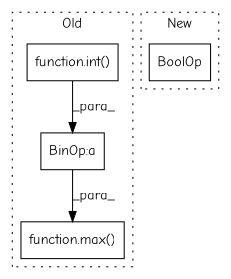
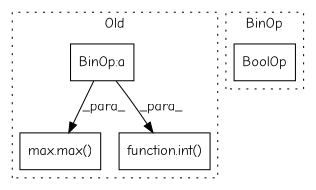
(180, 24) -> (265, 24)
(73, 102) -> (132, 102)
(73, 240) -> (60, 151)
